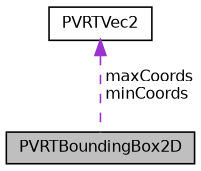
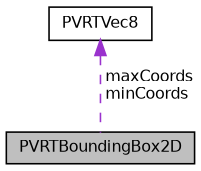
(100, 24) -> (100, 24)
